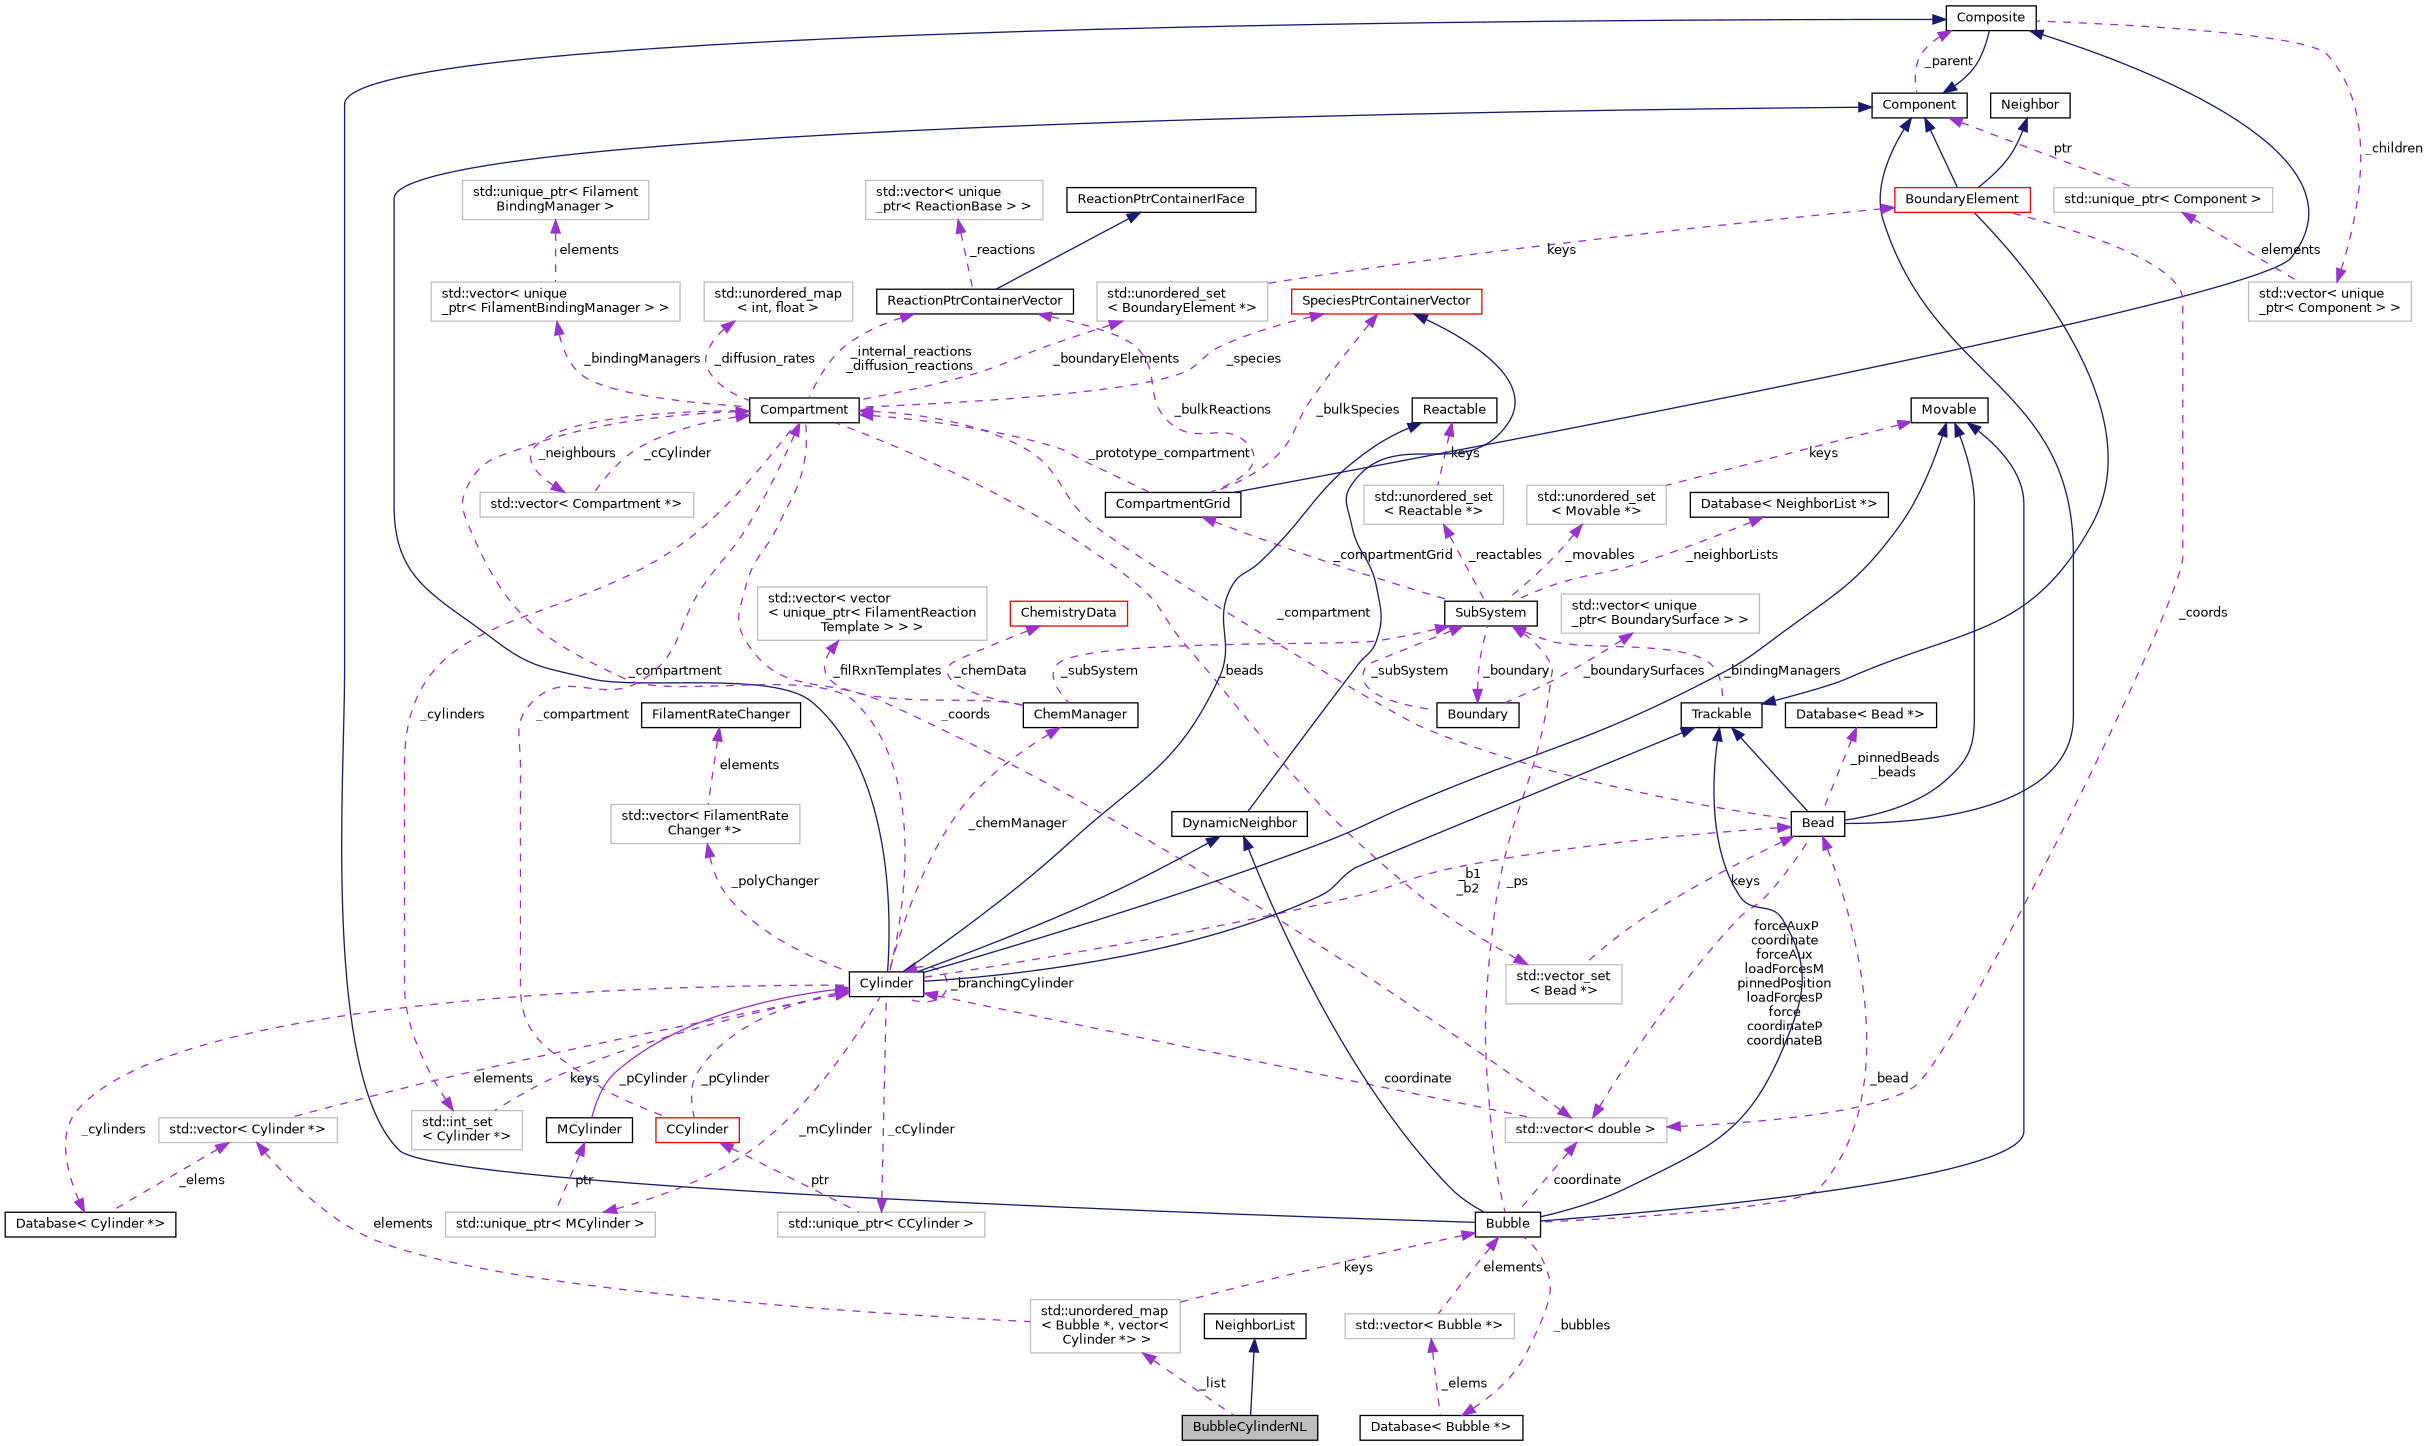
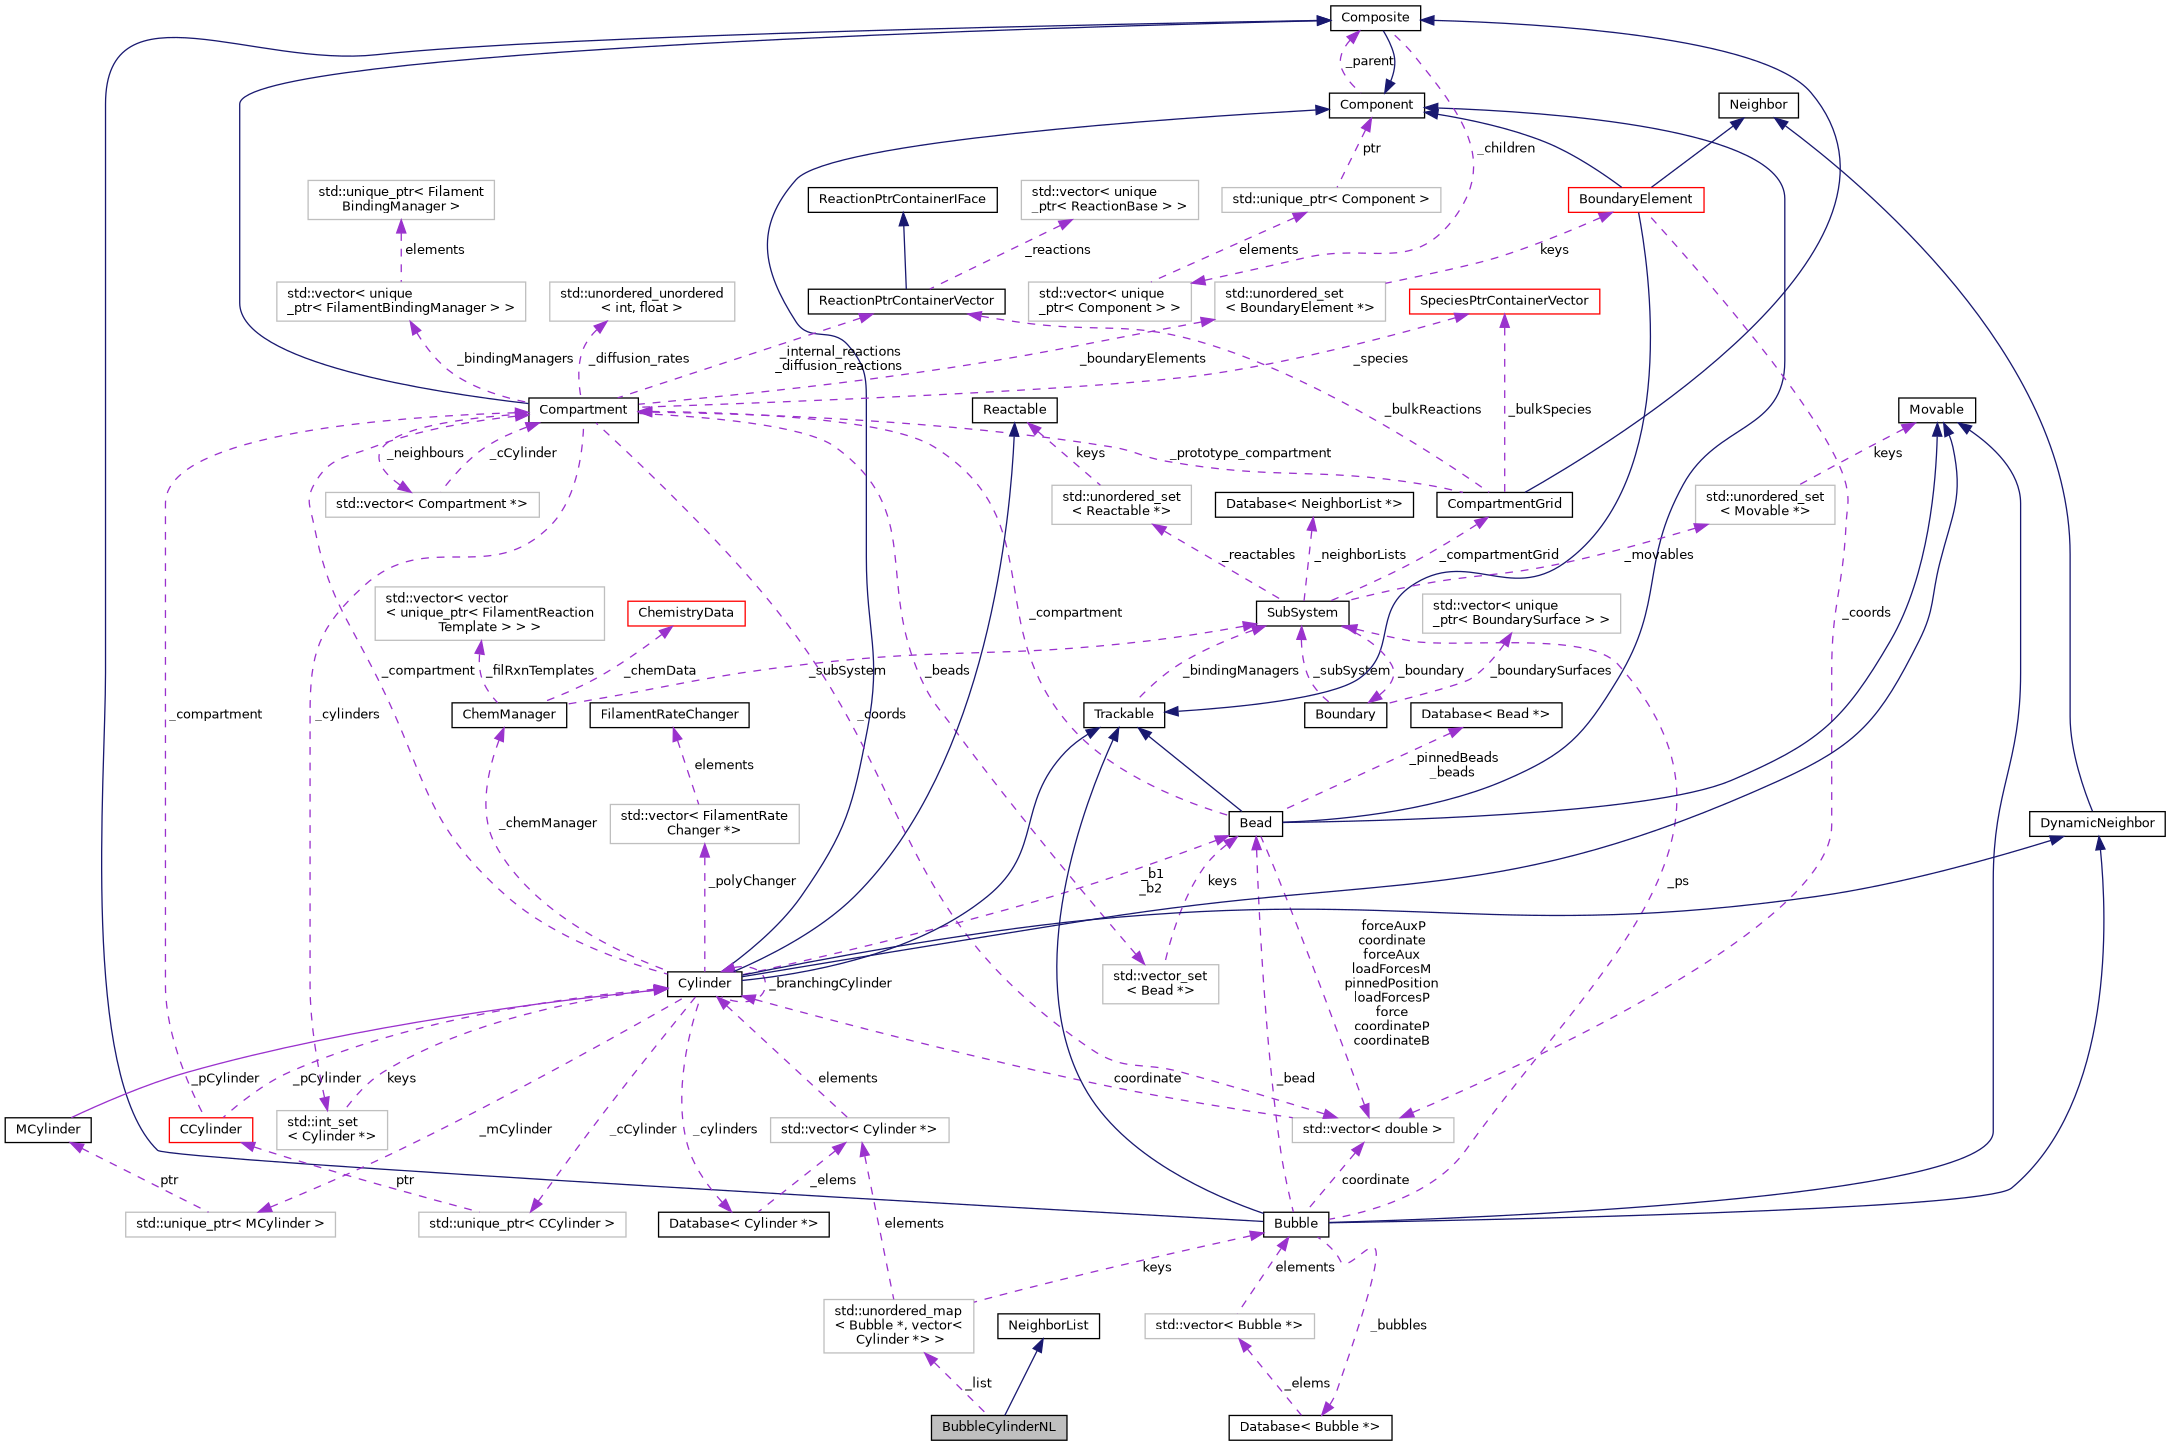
none -> (517, 55)
(778, 302) -> (642, 302)
(1348, 510) -> (2040, 423)
